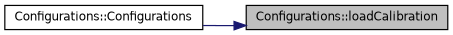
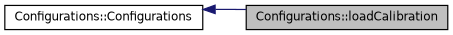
(219, 26) -> (231, 9)
